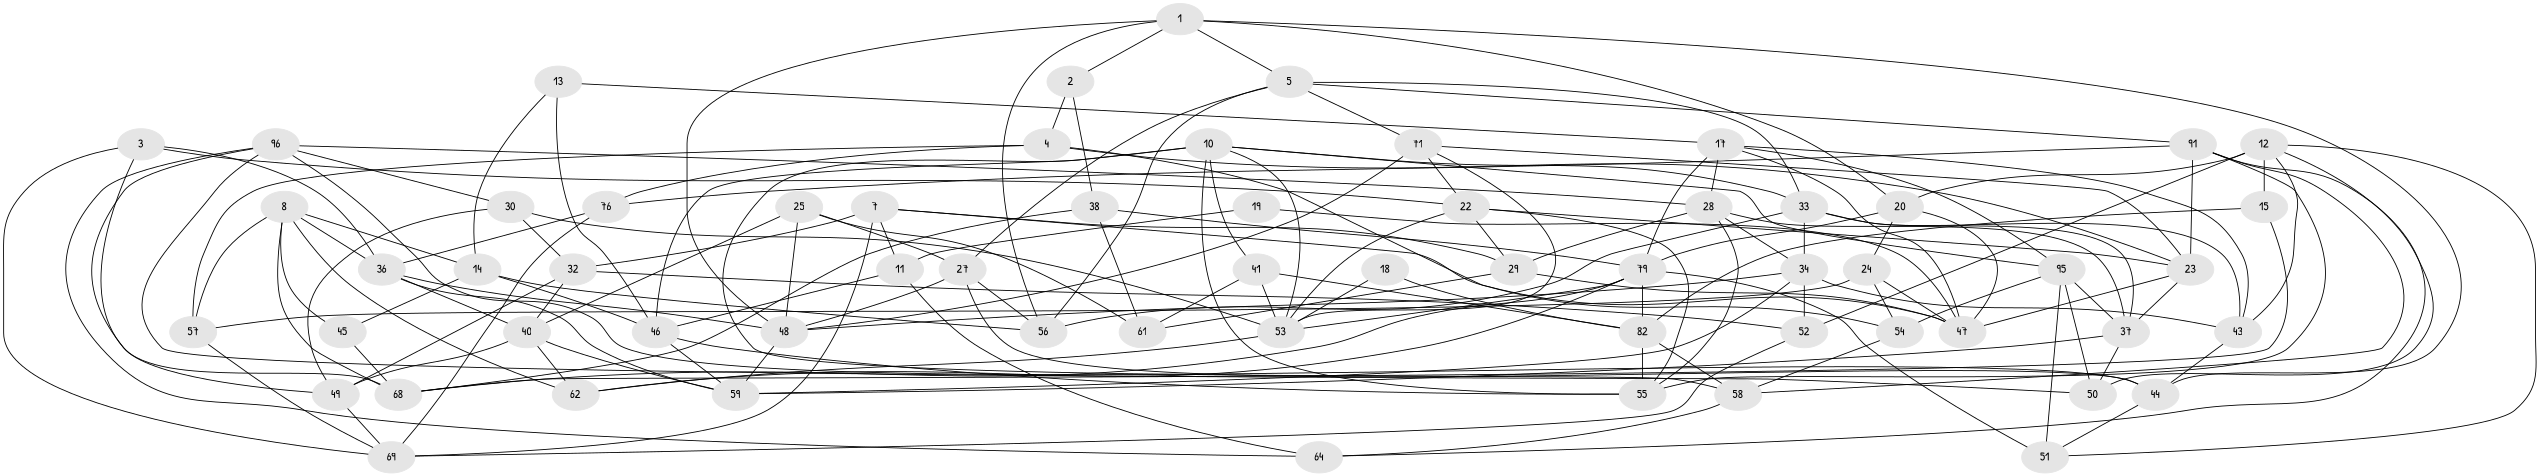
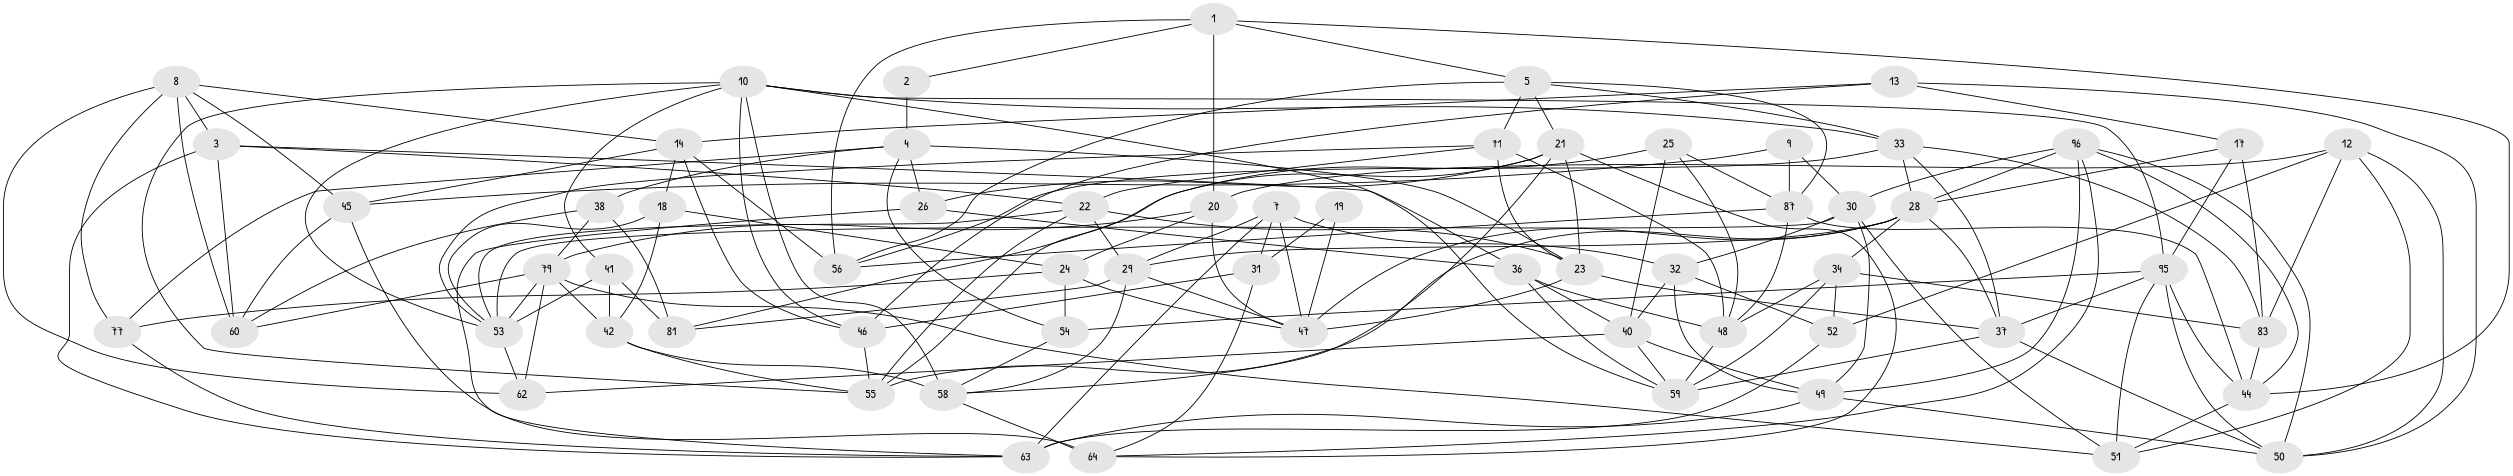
(803, 65) -> none
none -> (2396, 135)
(1082, 142) -> (749, 164)
none -> (1789, 144)
(2193, 144) -> (1561, 144)
none -> (671, 176)
(1674, 197) -> none
(606, 207) -> (923, 207)
(2264, 207) -> none
(1855, 210) -> (1508, 234)
(333, 238) -> (197, 113)
none -> (864, 238)
(1804, 238) -> (1907, 175)
(900, 270) -> (1256, 270)
(963, 270) -> (1789, 207)
(193, 332) -> (117, 332)
(1143, 332) -> (672, 332)
(1643, 332) -> (609, 332)
(2238, 332) -> (2263, 332)
none -> (2196, 337)
none -> (1969, 346)
(700, 366) -> (1171, 149)
none -> (1053, 374)
(398, 395) -> (235, 332)
none -> (2050, 426)
none -> (745, 439)
(391, 457) -> (1026, 457)
